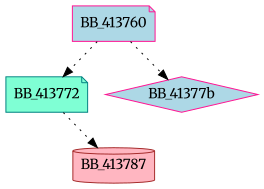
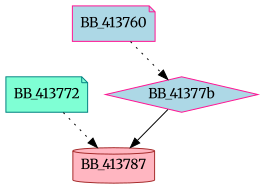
(84, 56) -> none
none -> (153, 125)
